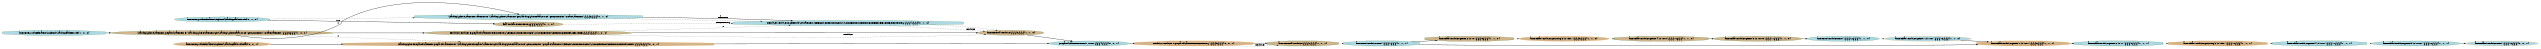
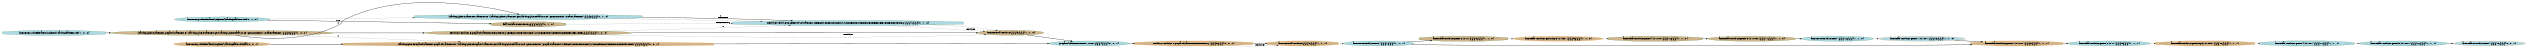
(528, 24) -> (528, 24)
(1303, 43) -> (1303, 43)
(1382, 43) -> (1379, 43)
(2118, 43) -> (2109, 43)
